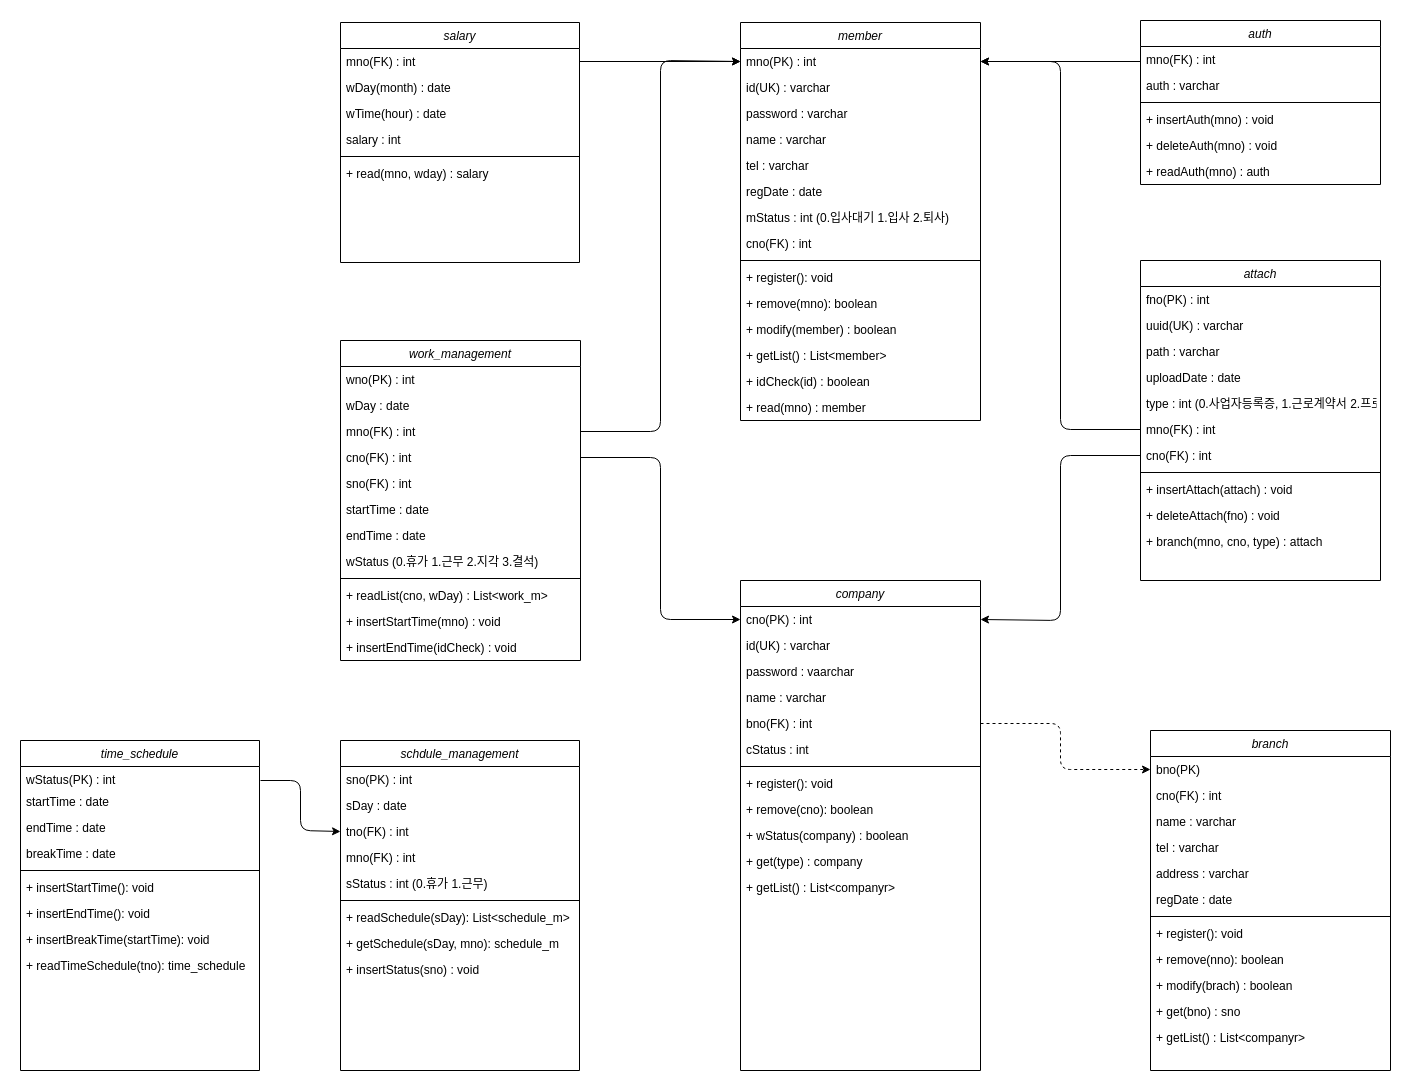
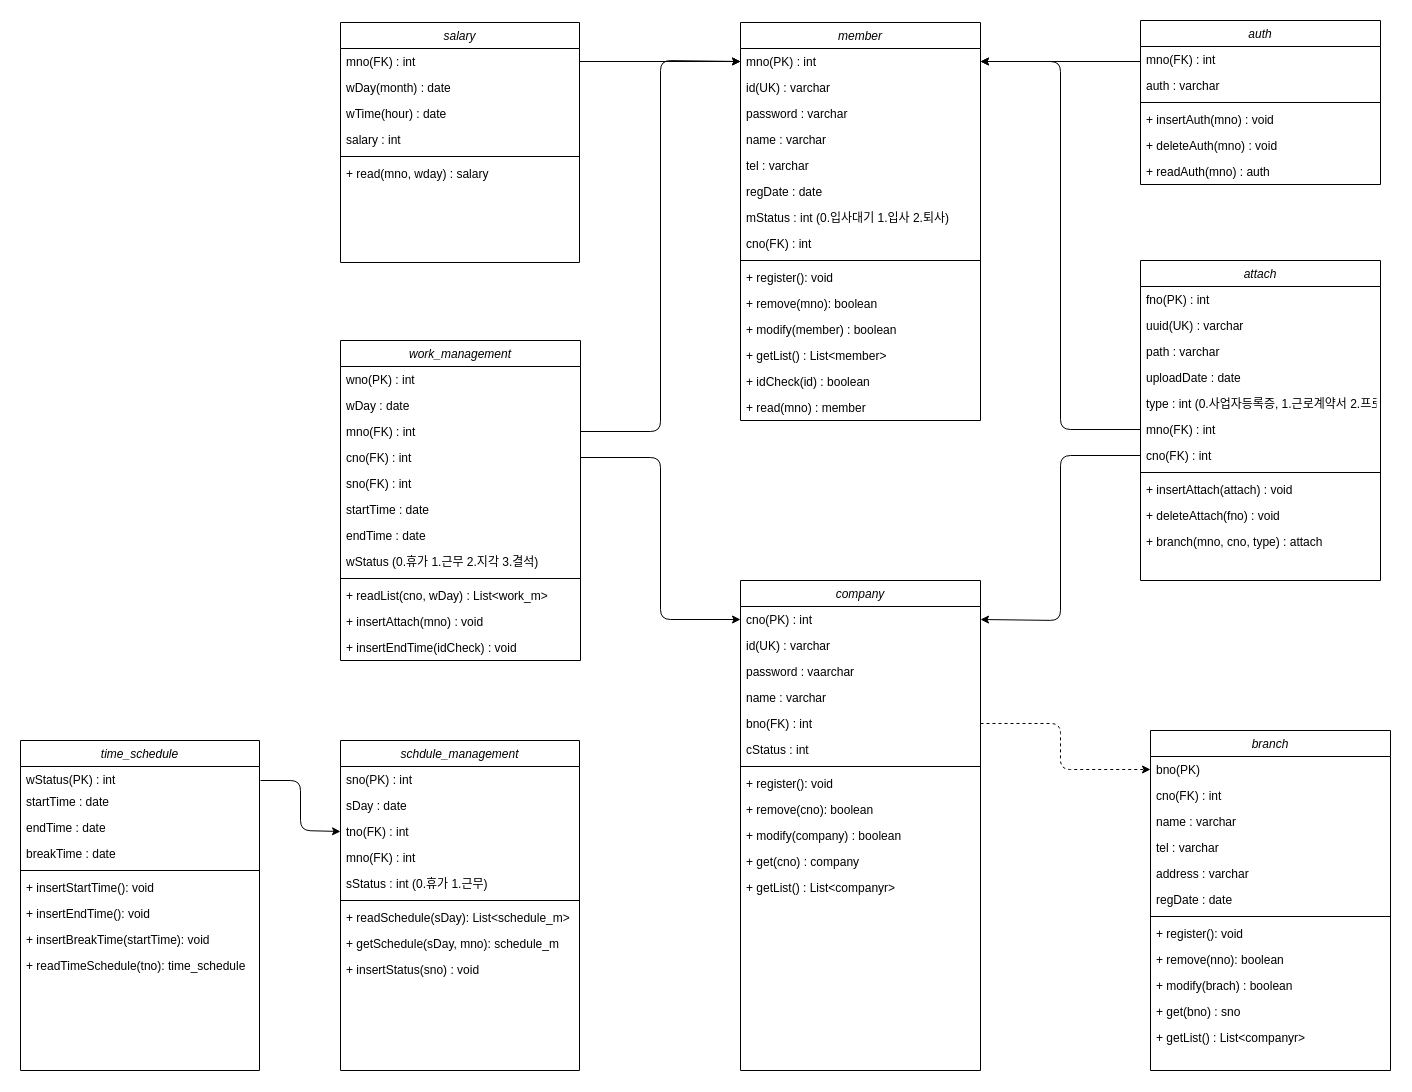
(433, 622) -> (424, 622)
(832, 836) -> (827, 836)
(810, 862) -> (807, 862)
